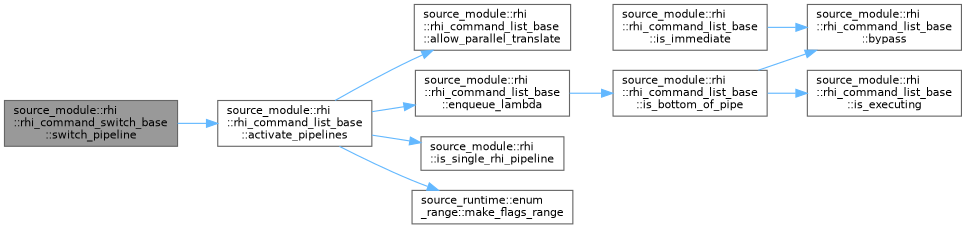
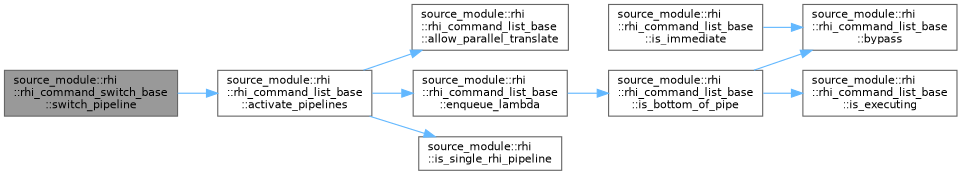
(492, 207) -> none
